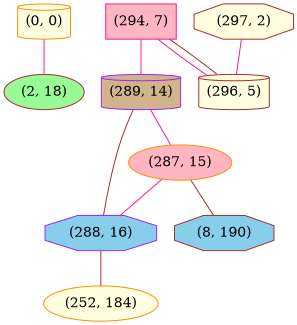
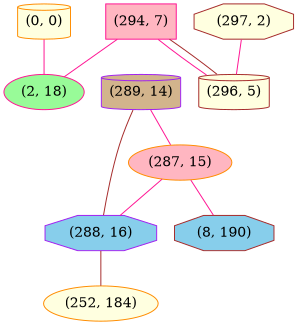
(141, 57) -> (91, 58)
(44, 92) -> (44, 92)
(202, 198) -> (202, 198)
